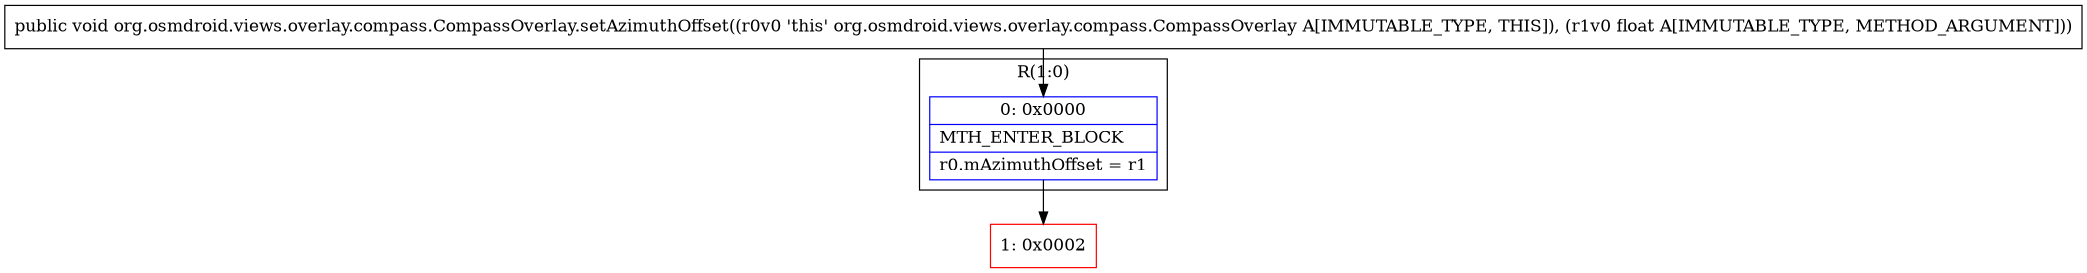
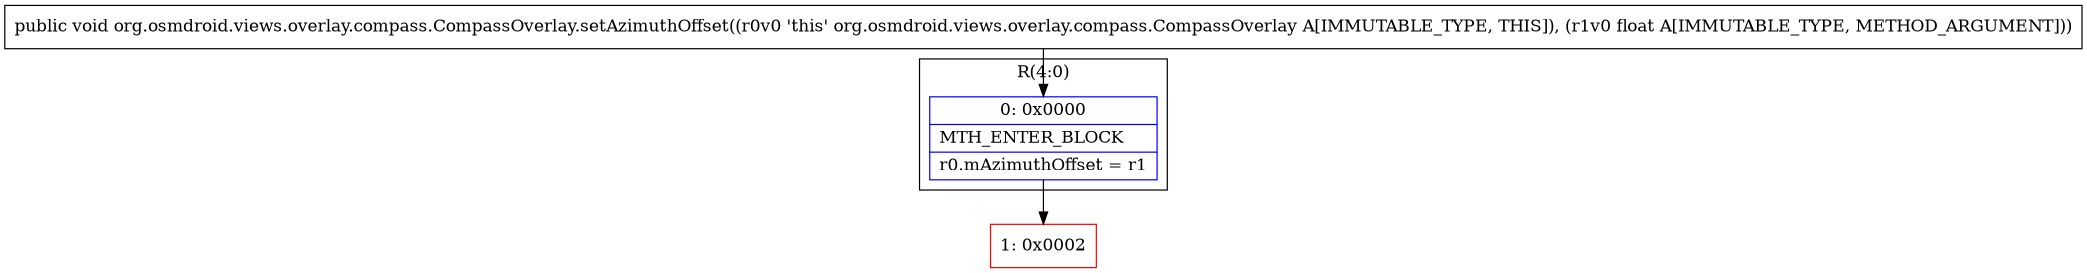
(1043, 73) -> (1043, 73)
